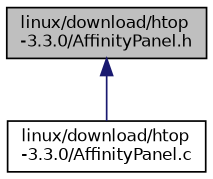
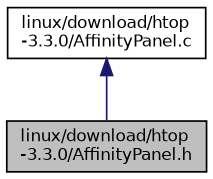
(107, 98) -> (107, 98)
